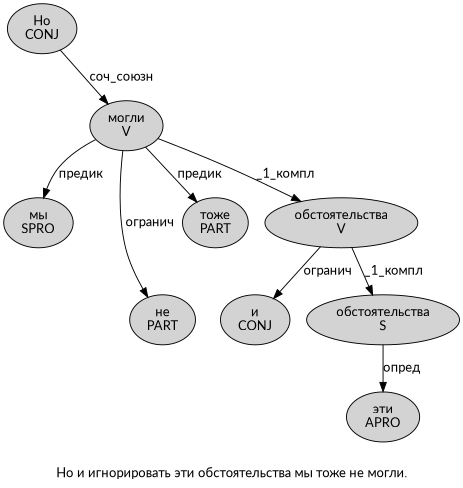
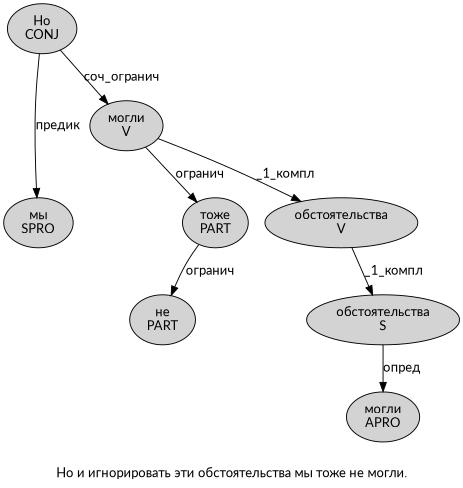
(122, 77) -> (122, 77)
(66, 160) -> (35, 121)
(200, 174) -> (200, 174)
(121, 222) -> (185, 265)
(255, 320) -> none
(383, 417) -> (383, 417)
